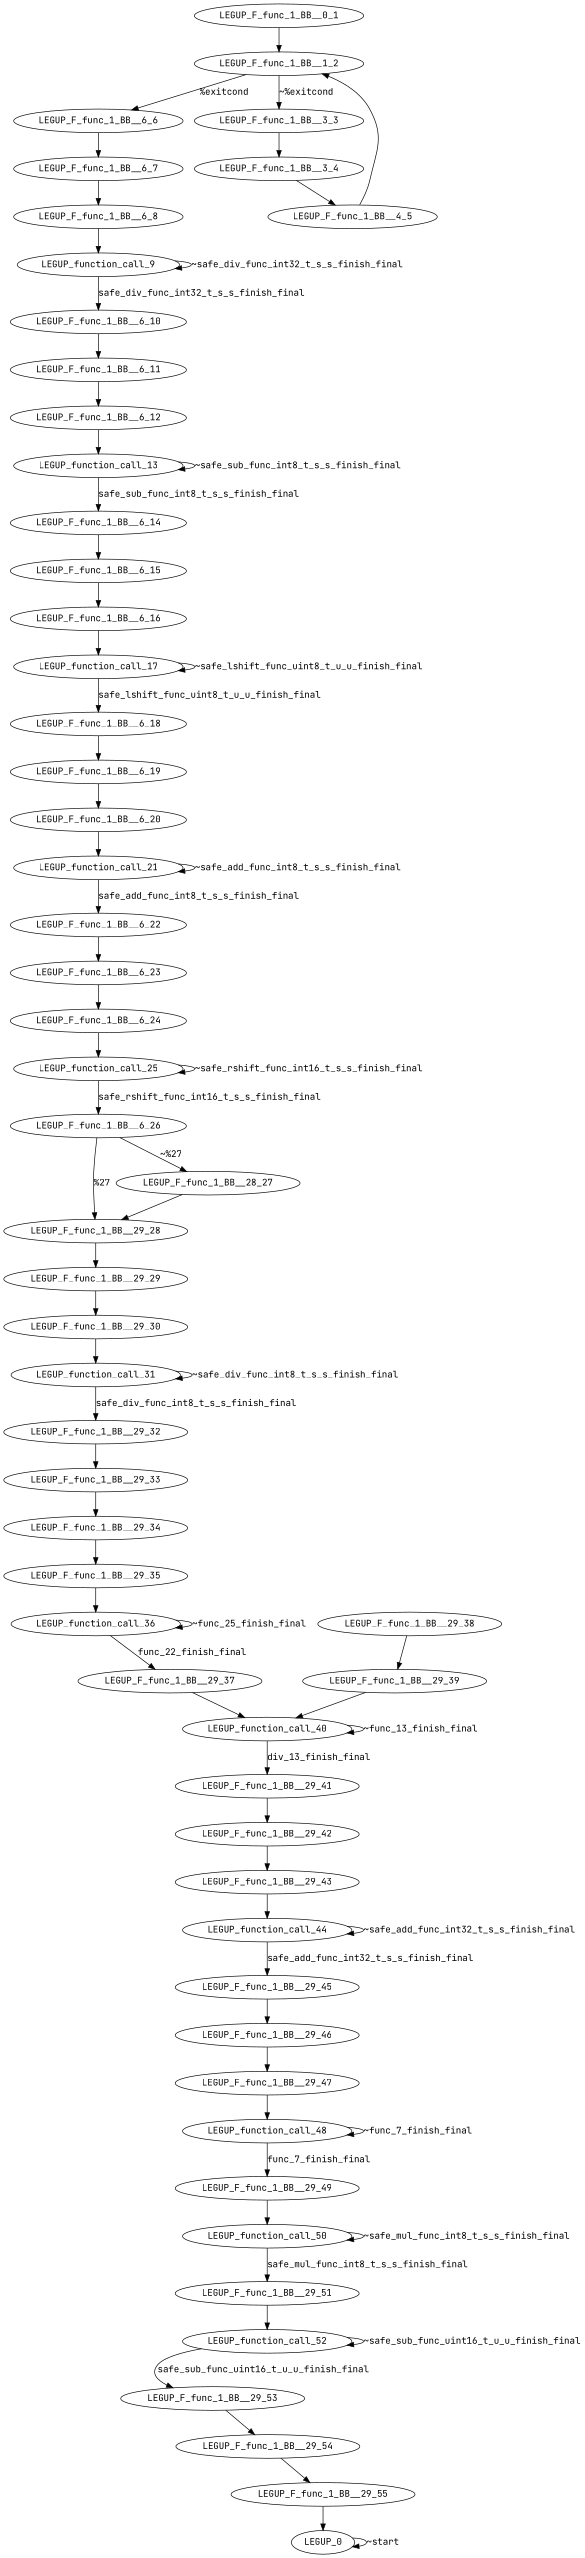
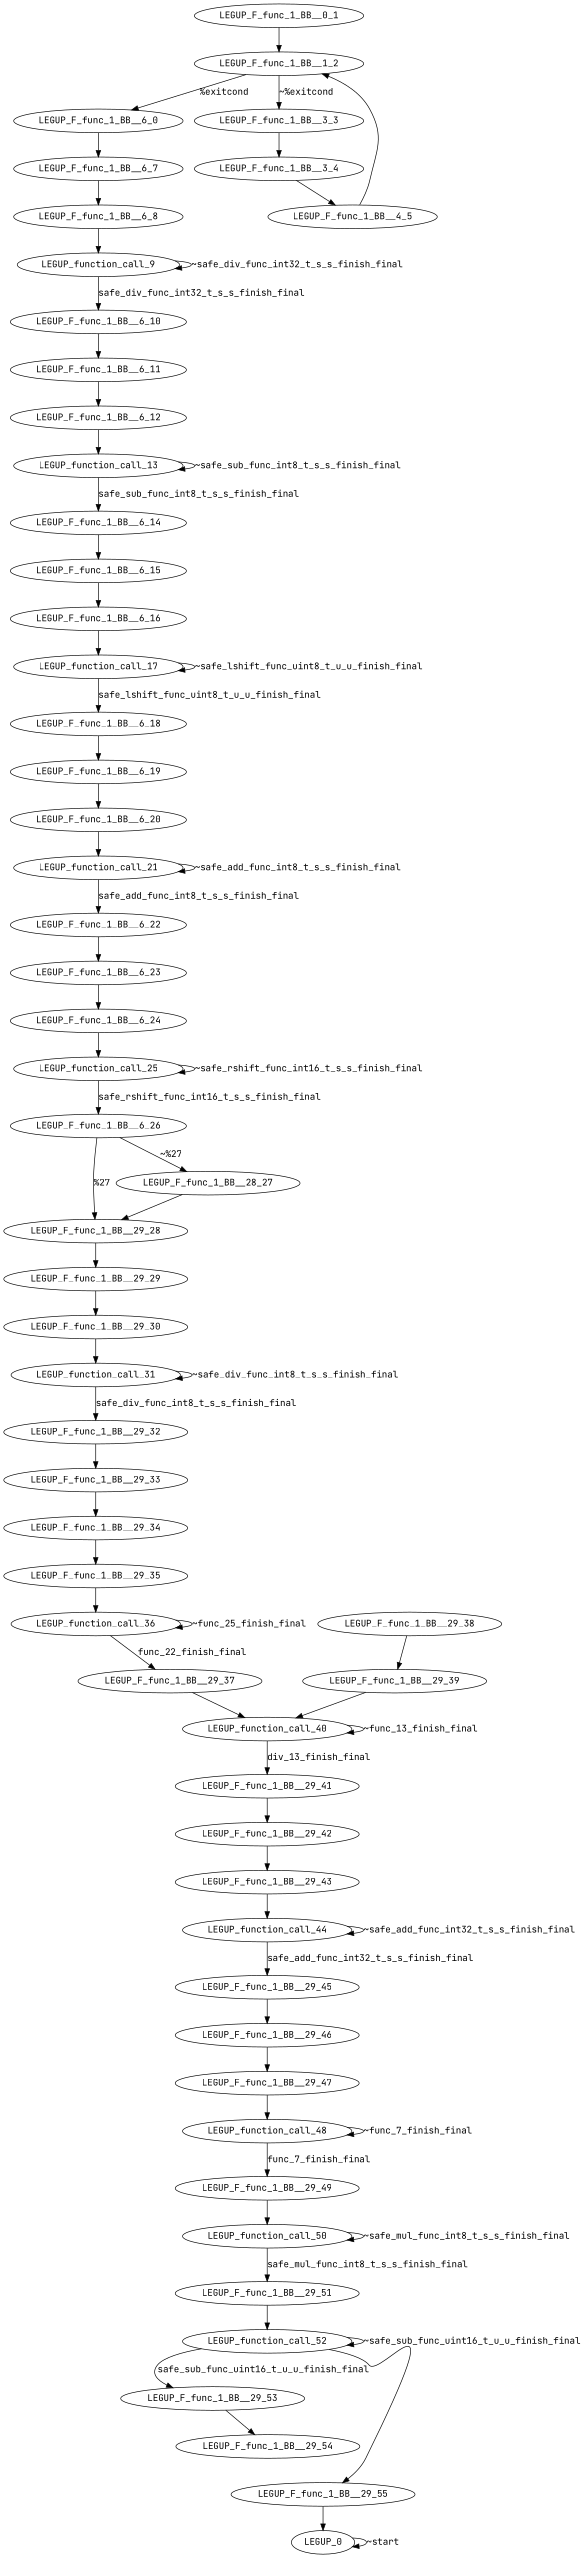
(98, 121) -> (98, 121)
(293, 2468) -> (403, 2375)
